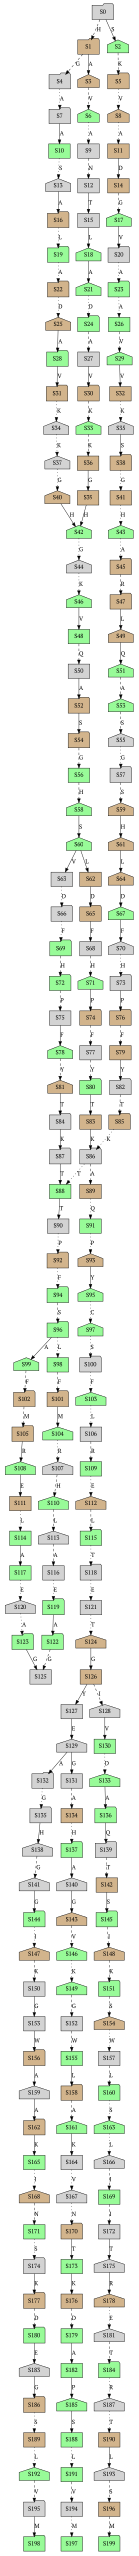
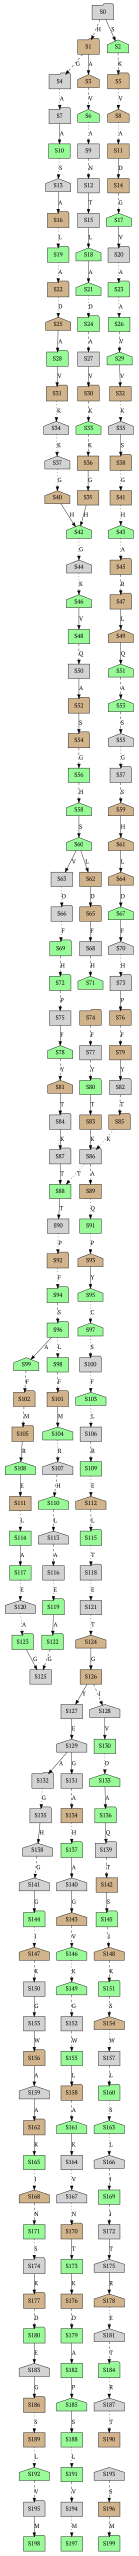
(90, 998) -> none
(109, 2455) -> none
